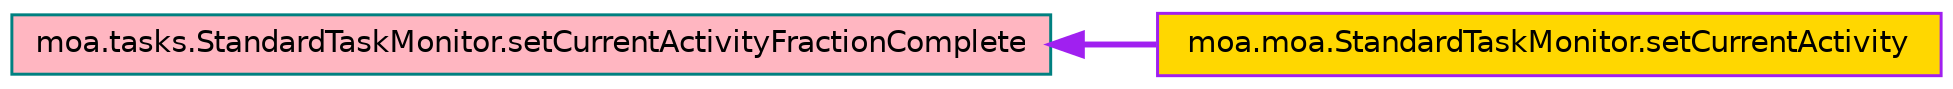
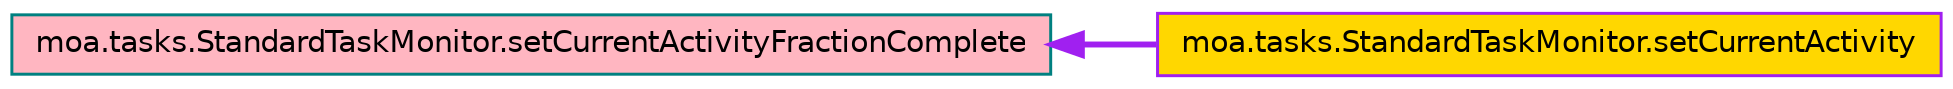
(1549, 45) -> (1549, 45)
